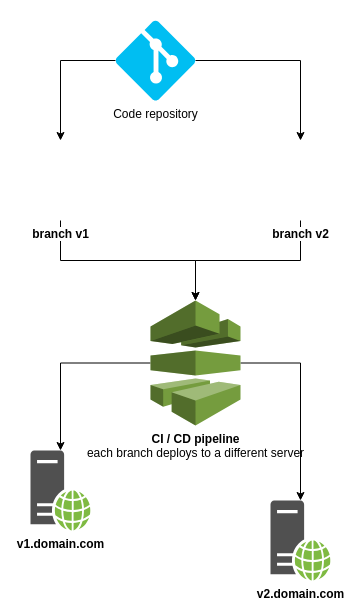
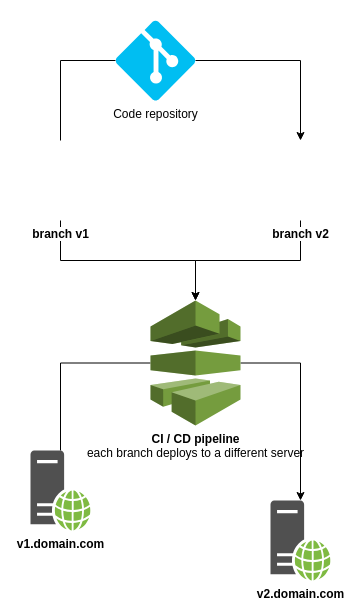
(61, 132) -> (61, 135)
(61, 442) -> (61, 445)
